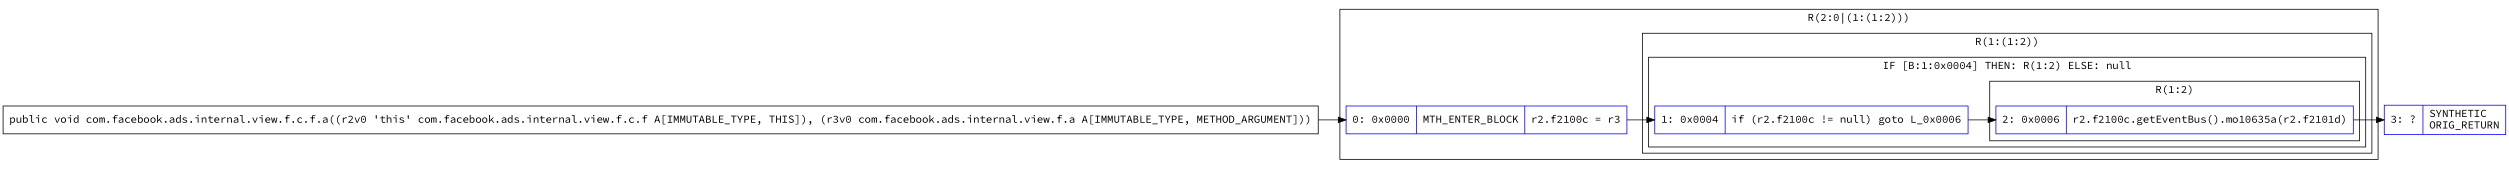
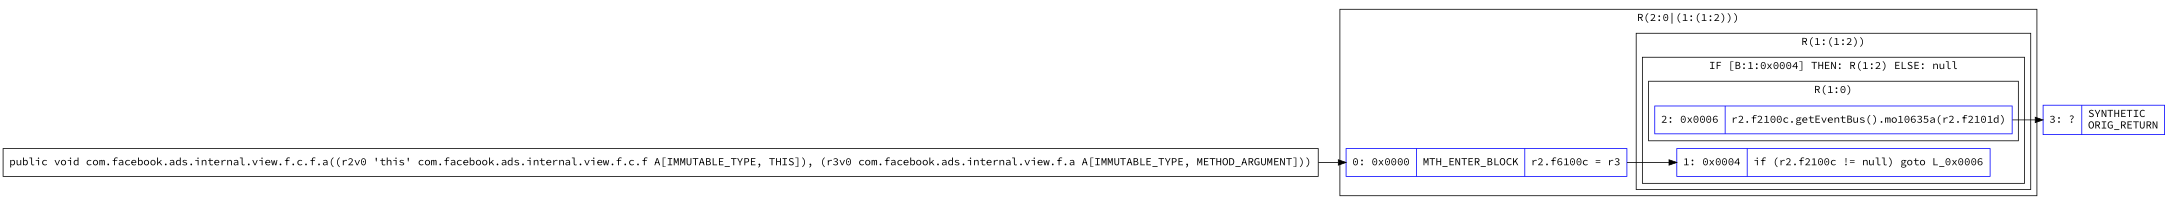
(2175, 90) -> (1833, 90)
(1576, 120) -> (1576, 162)
(1978, 120) -> none
